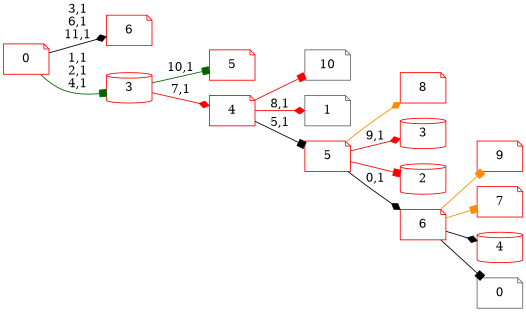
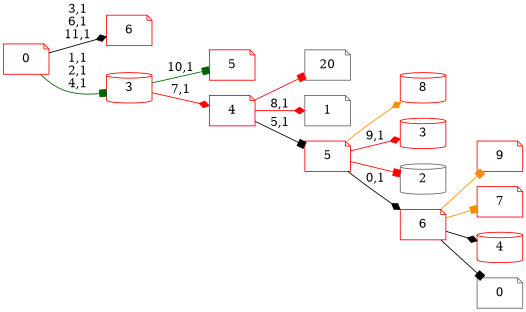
(328, 65) -> (328, 65)
(423, 88) -> (423, 88)
(423, 179) -> (423, 179)
